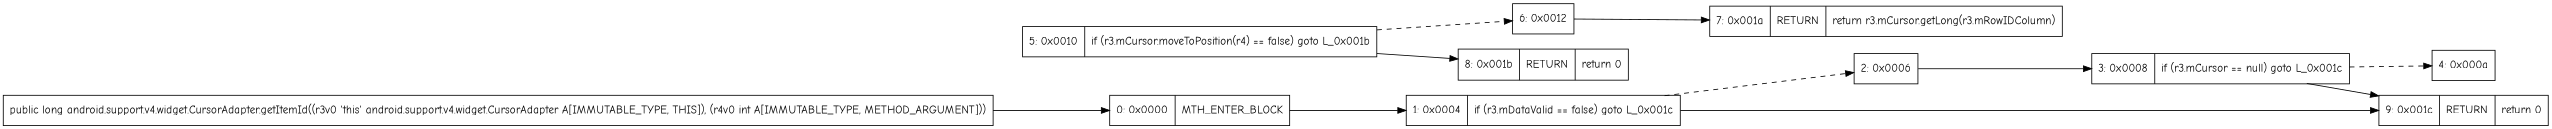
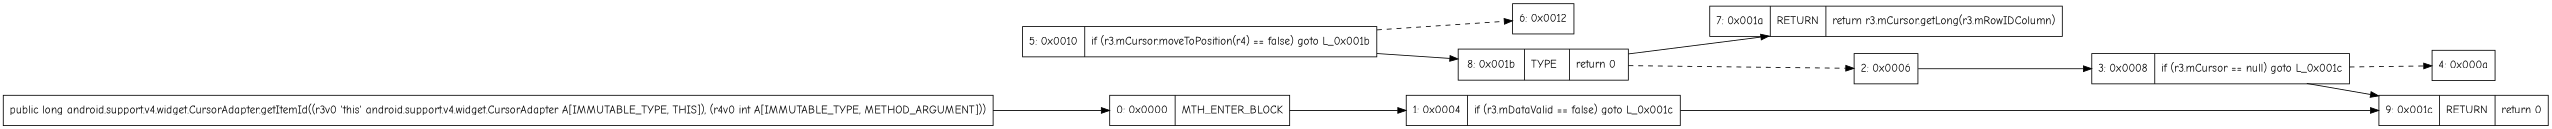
(1638, 19) -> (1695, 45)
(1547, 64) -> (1544, 64)
(1755, 85) -> (1737, 67)
